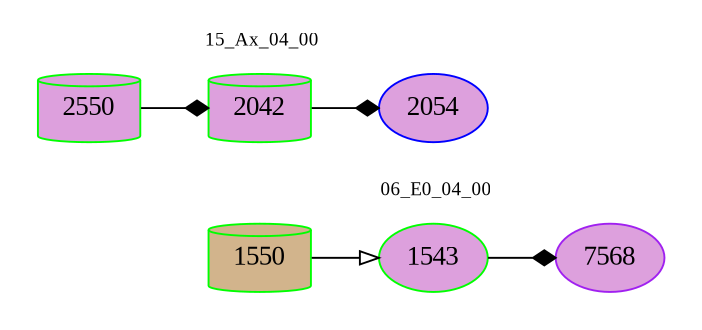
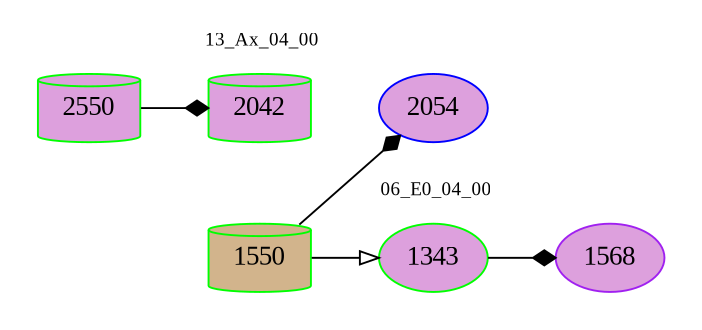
(263, 41) -> (263, 41)
(334, 108) -> (341, 188)
(433, 258) -> (433, 258)
(610, 258) -> (610, 258)
